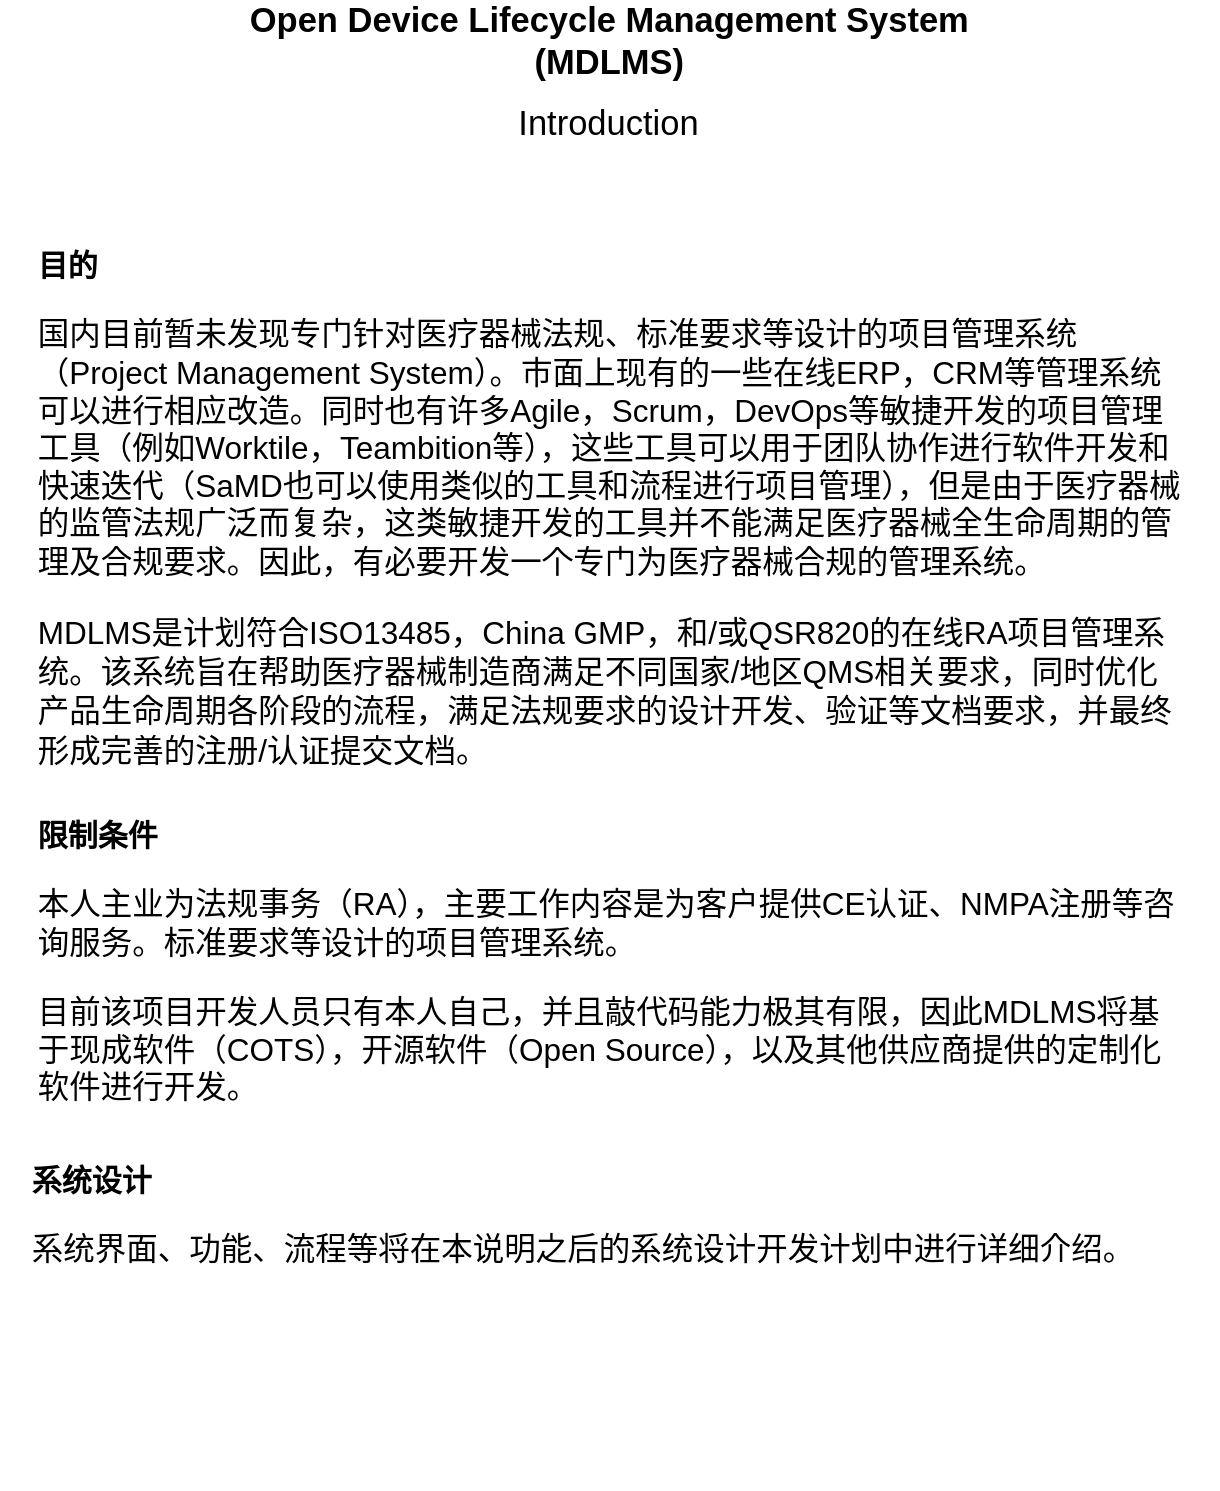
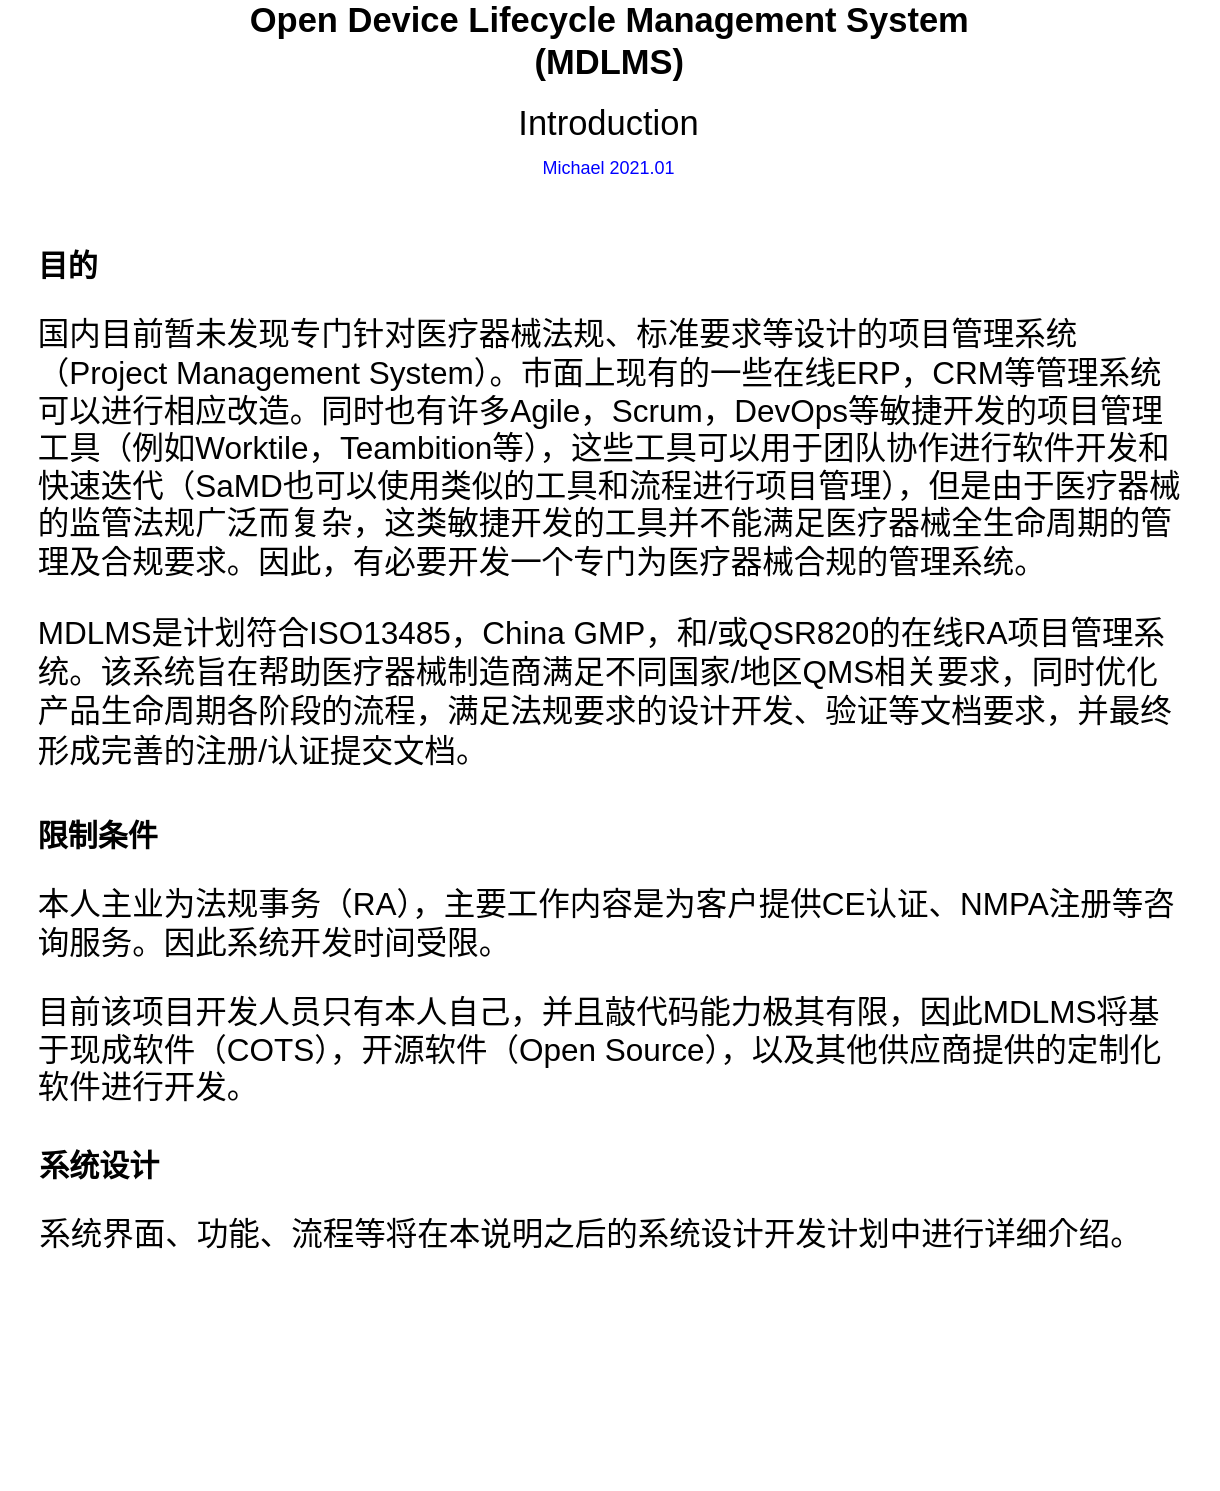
none -> (608, 169)
(610, 918) -> (610, 918)
(602, 1316) -> (609, 1301)
